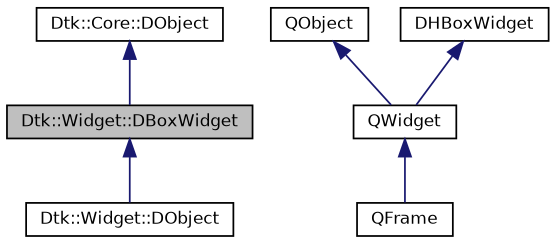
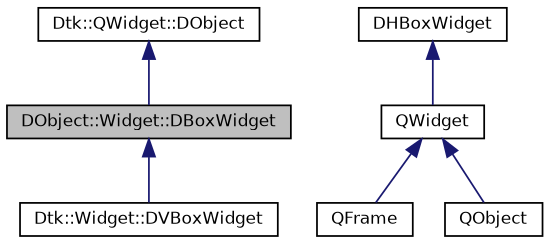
(130, 24) -> (149, 24)
(368, 80) -> (468, 178)
(130, 122) -> (149, 122)
(130, 219) -> (149, 219)
